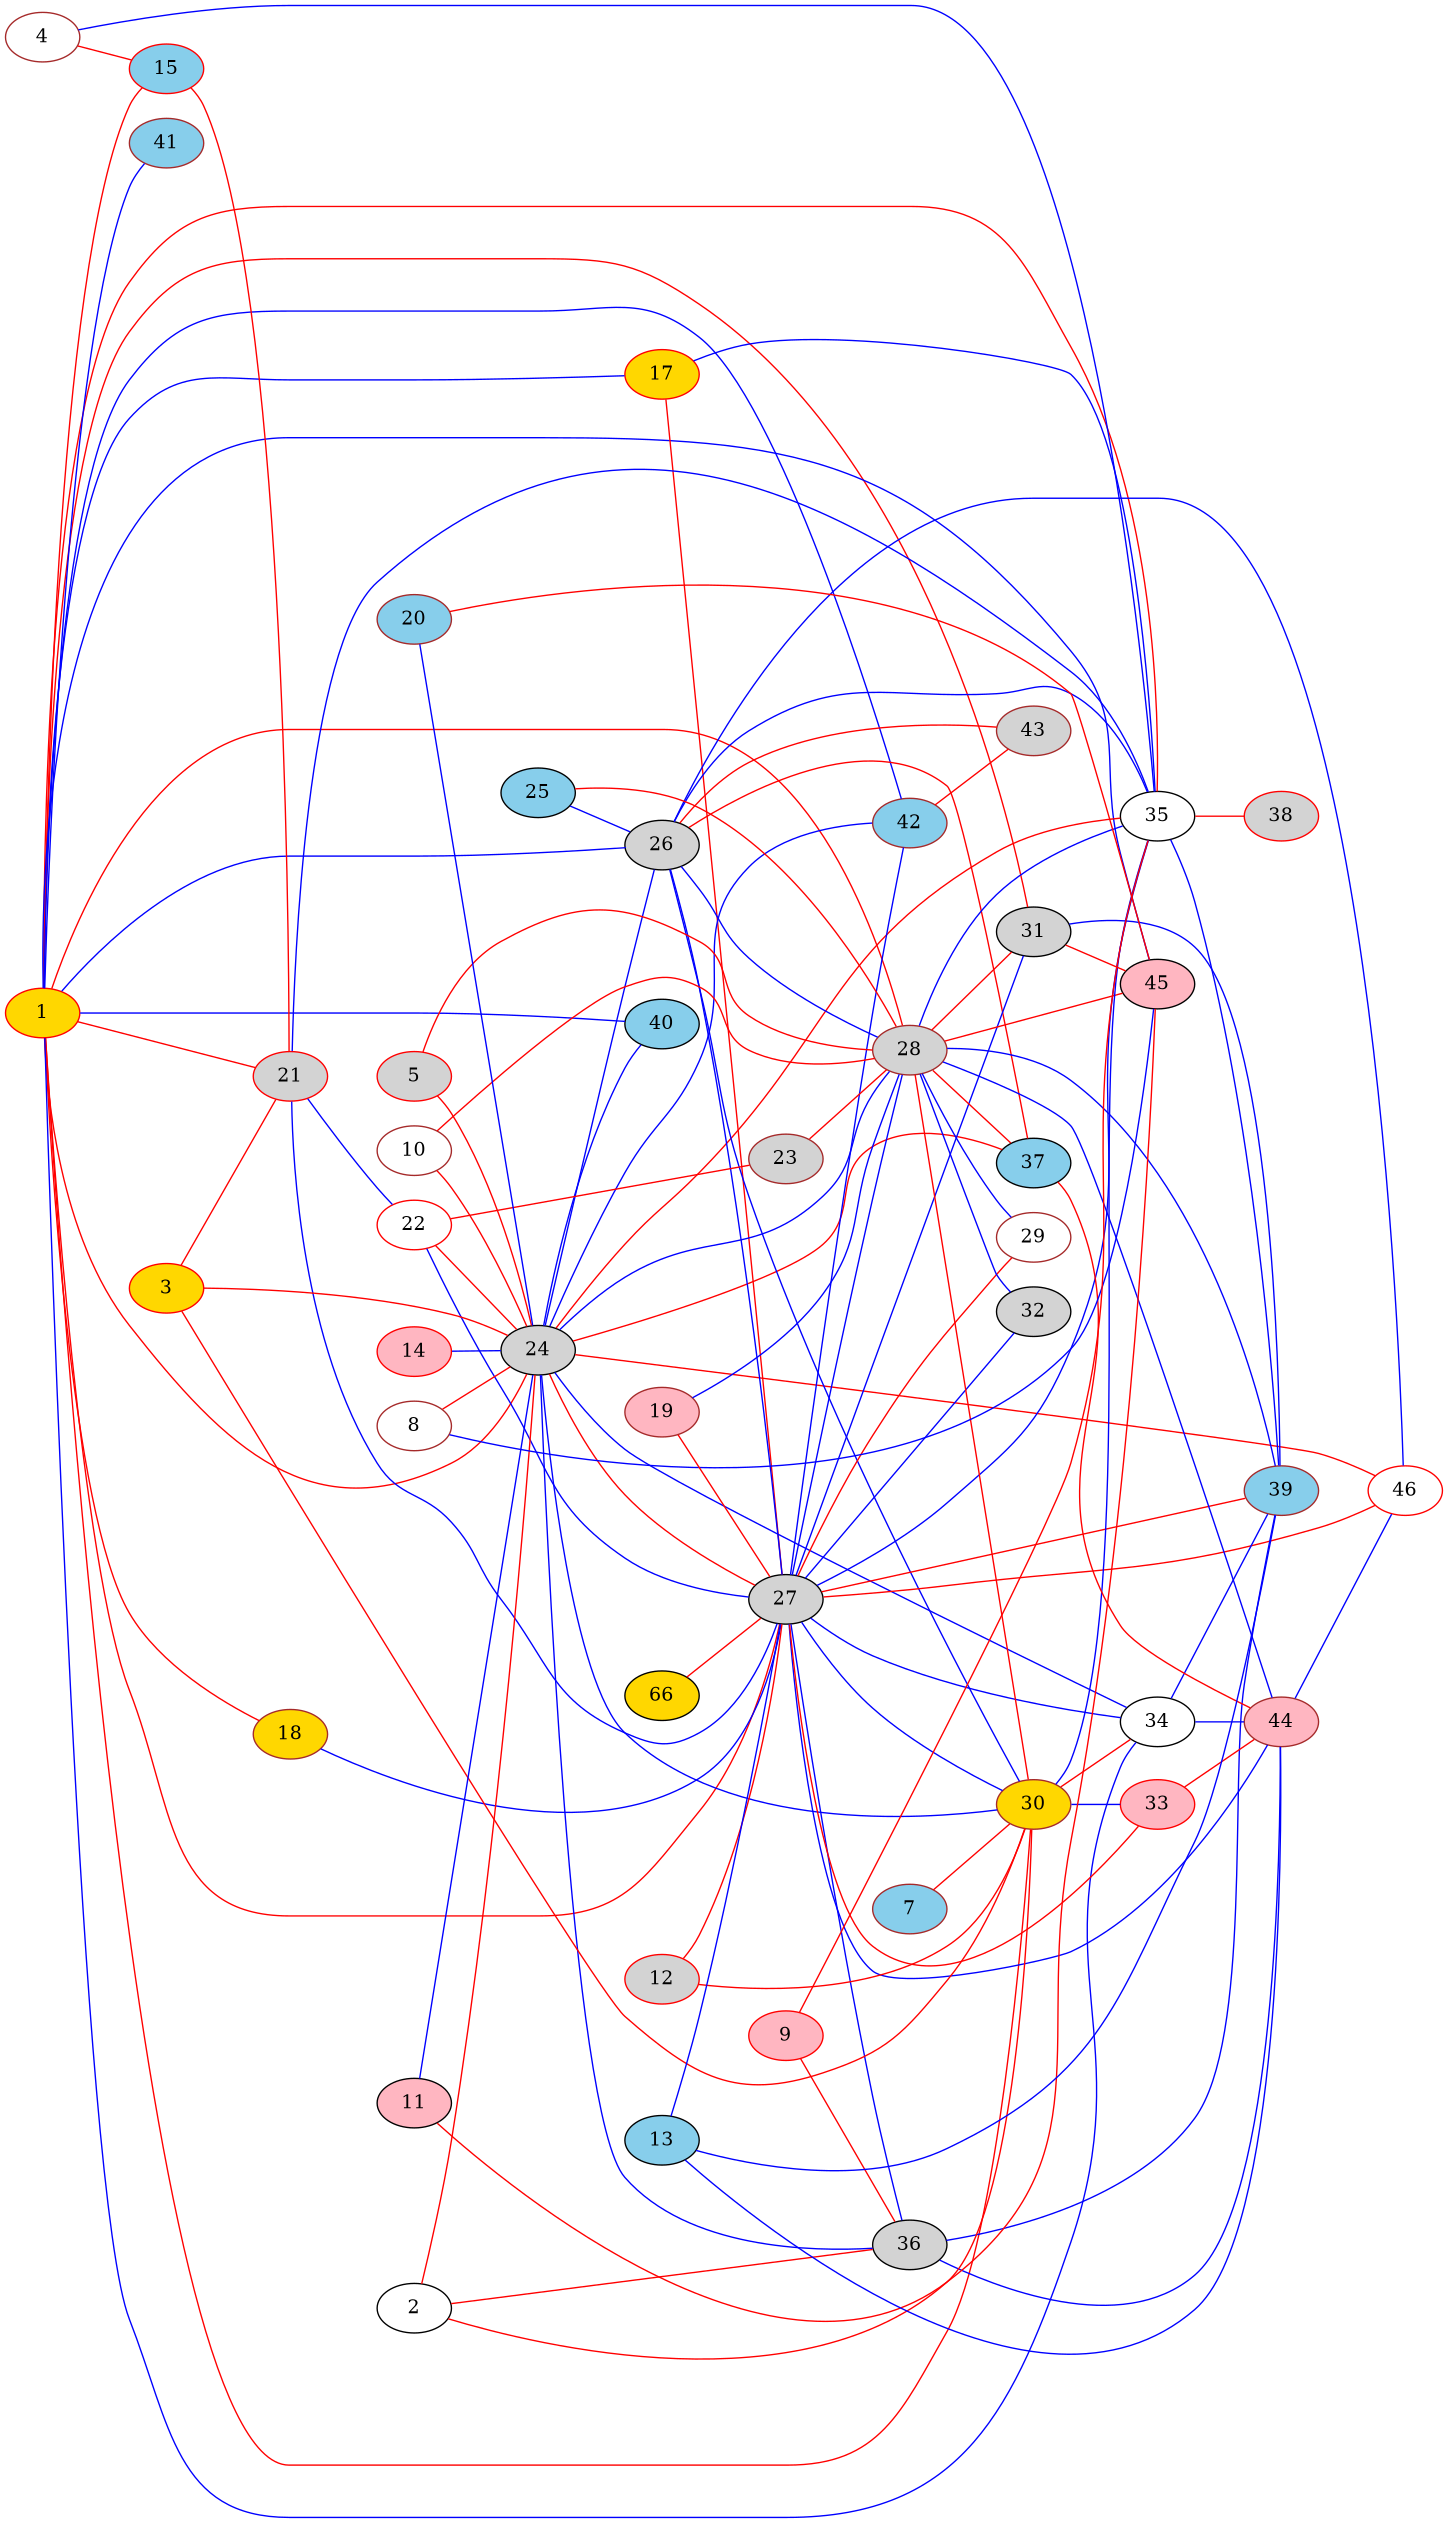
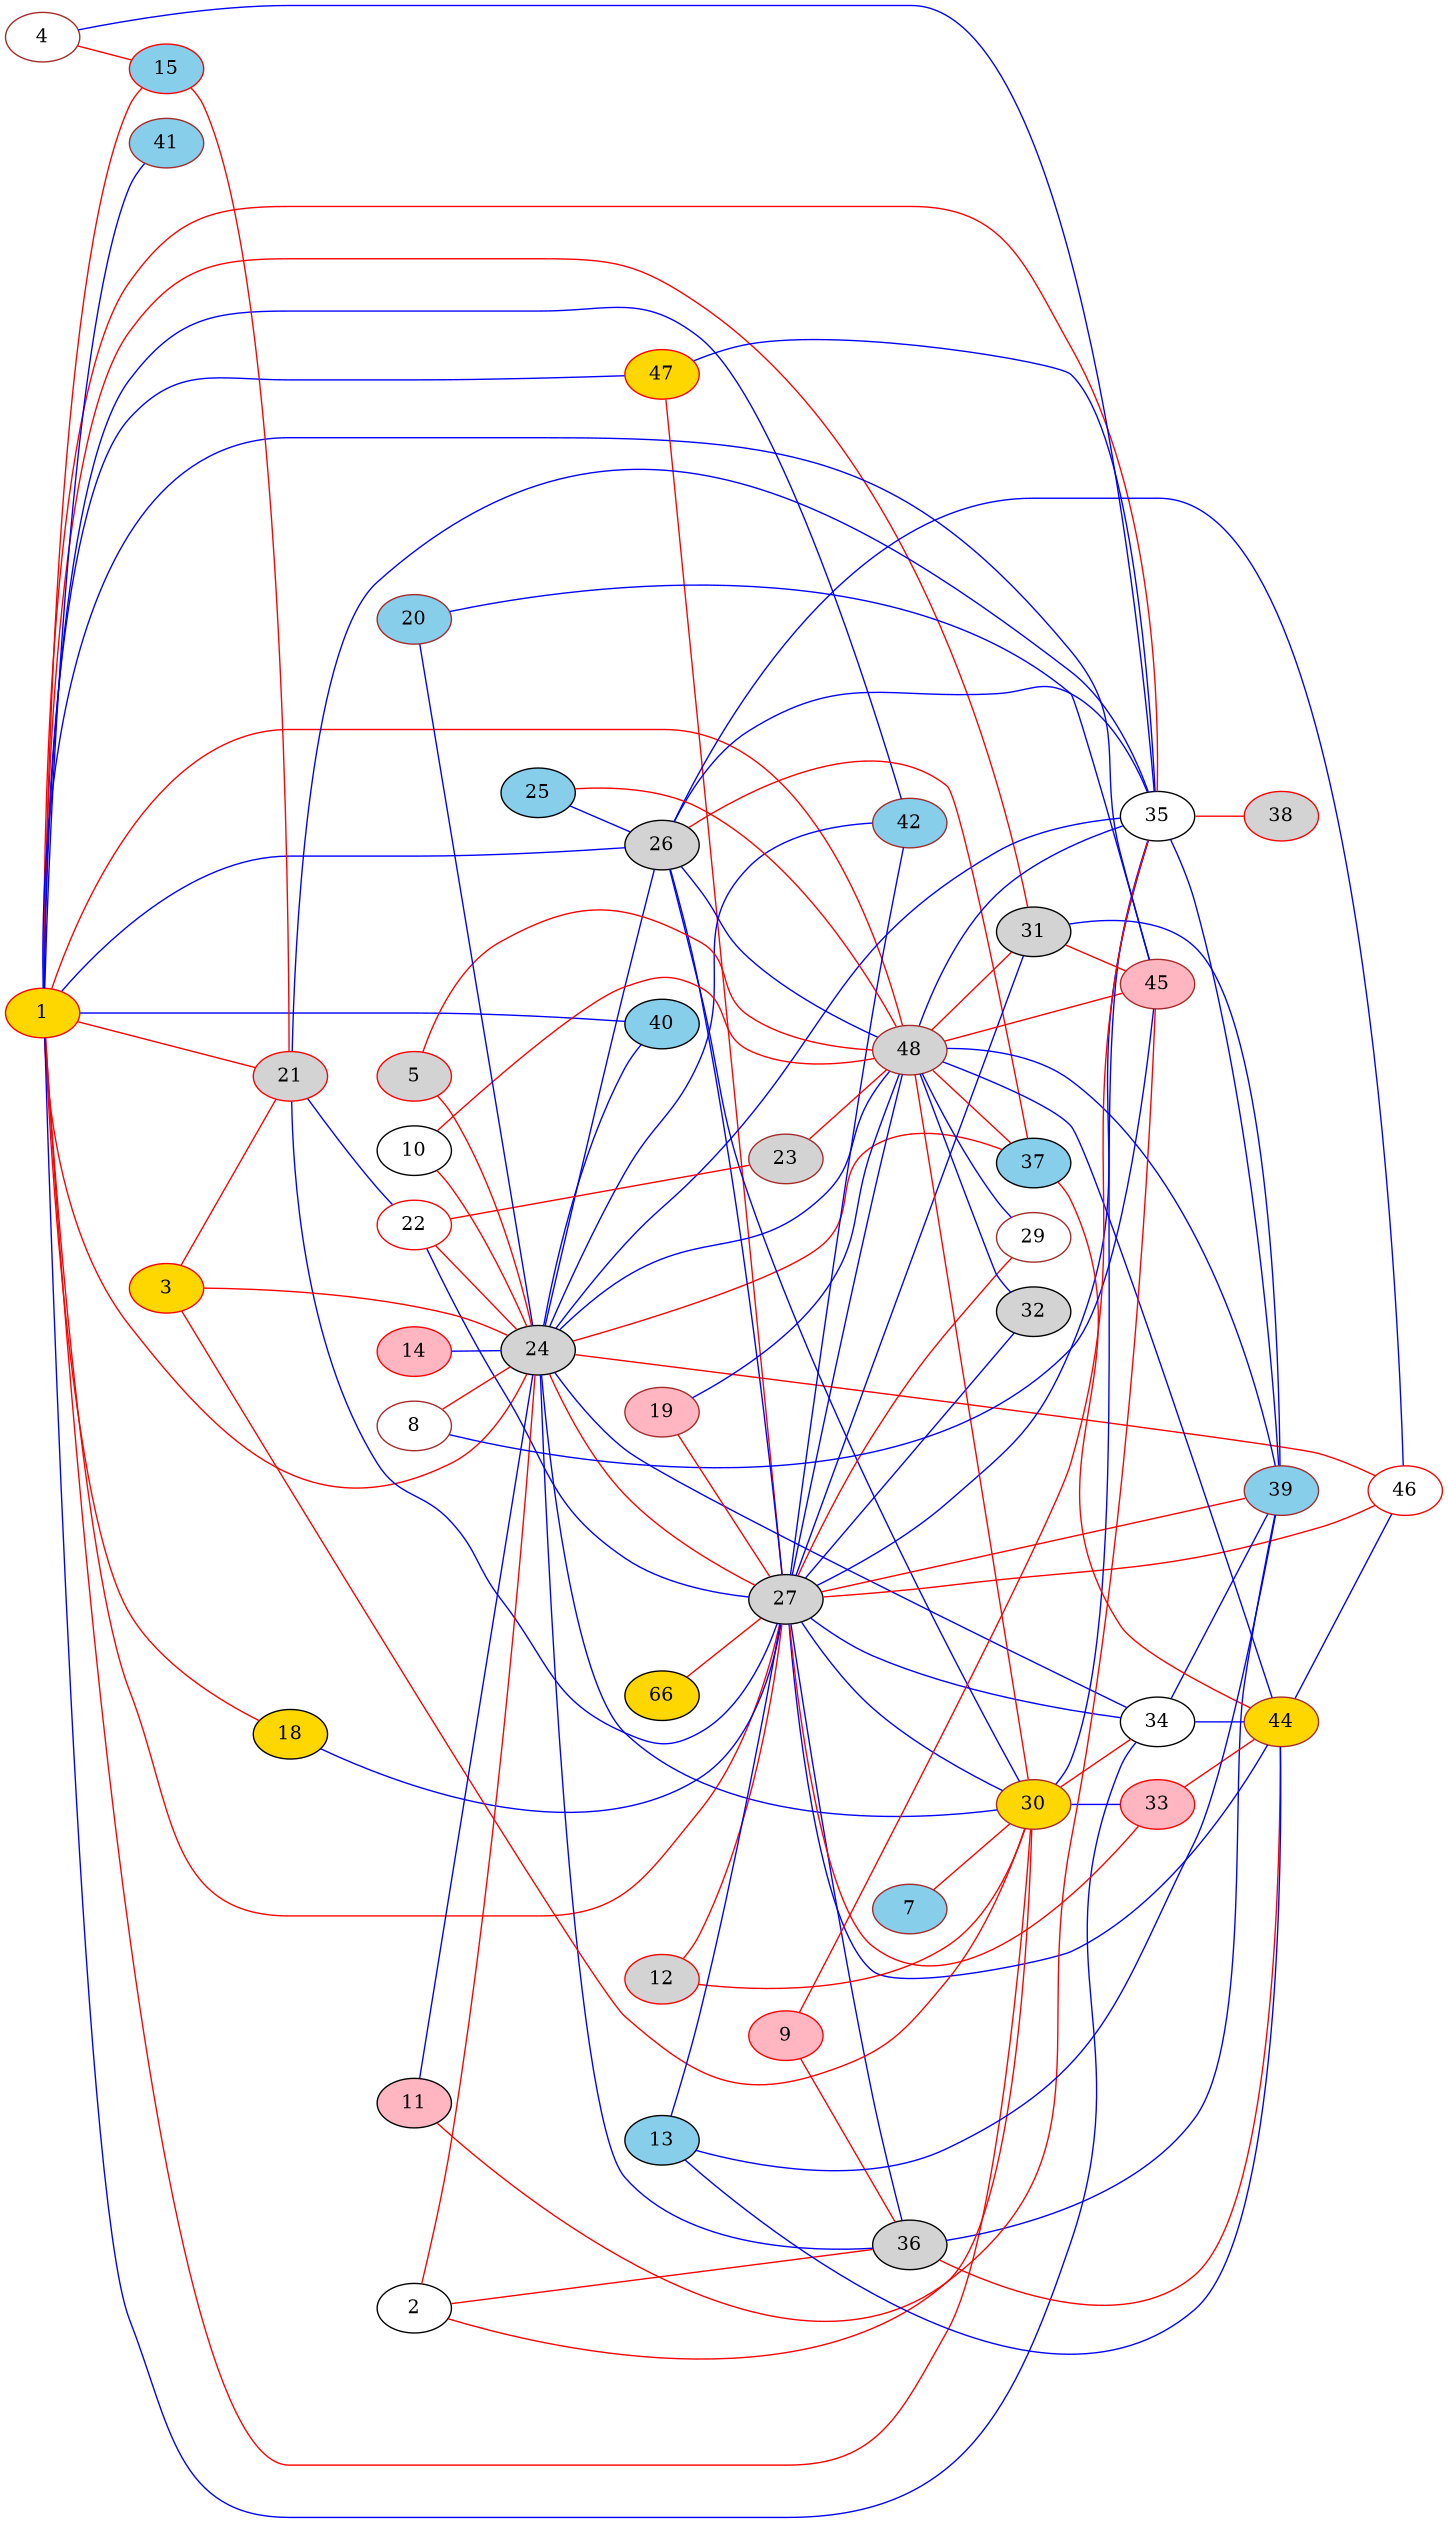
(662, 374) -> (662, 374)
(908, 611) -> (908, 611)
(1034, 731) -> none
(1158, 984) -> (1158, 984)
(811, 1033) -> (811, 1033)
(910, 1050) -> (910, 1050)
(414, 1151) -> (414, 1151)
(1281, 1722) -> (1281, 1722)
(290, 1734) -> (290, 1734)
(1238, 2190) -> (1238, 2190)
